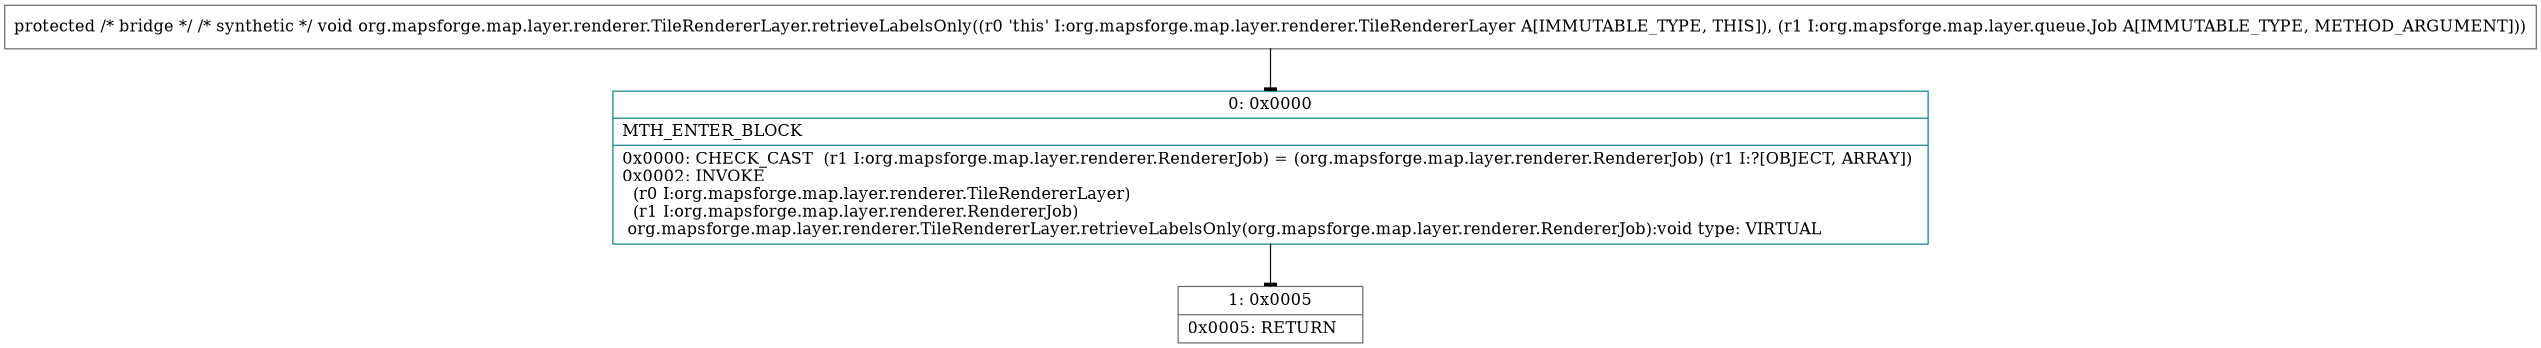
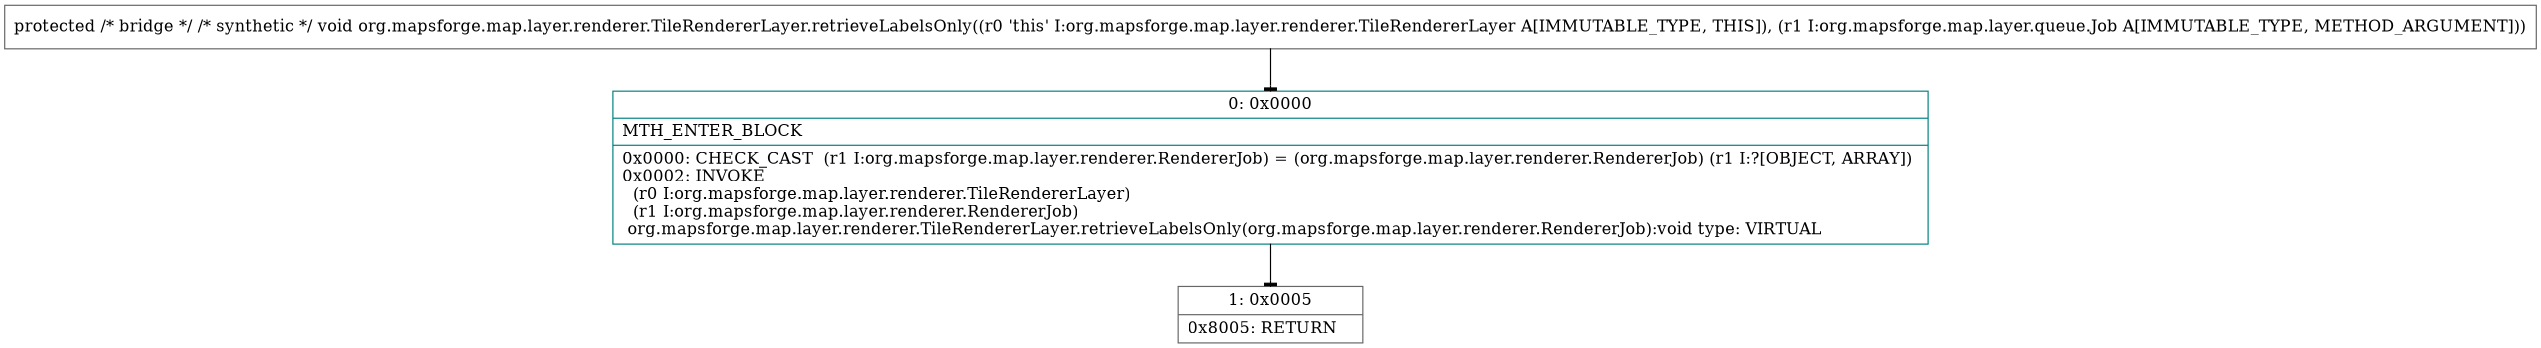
(1270, 328) -> (1270, 328)
